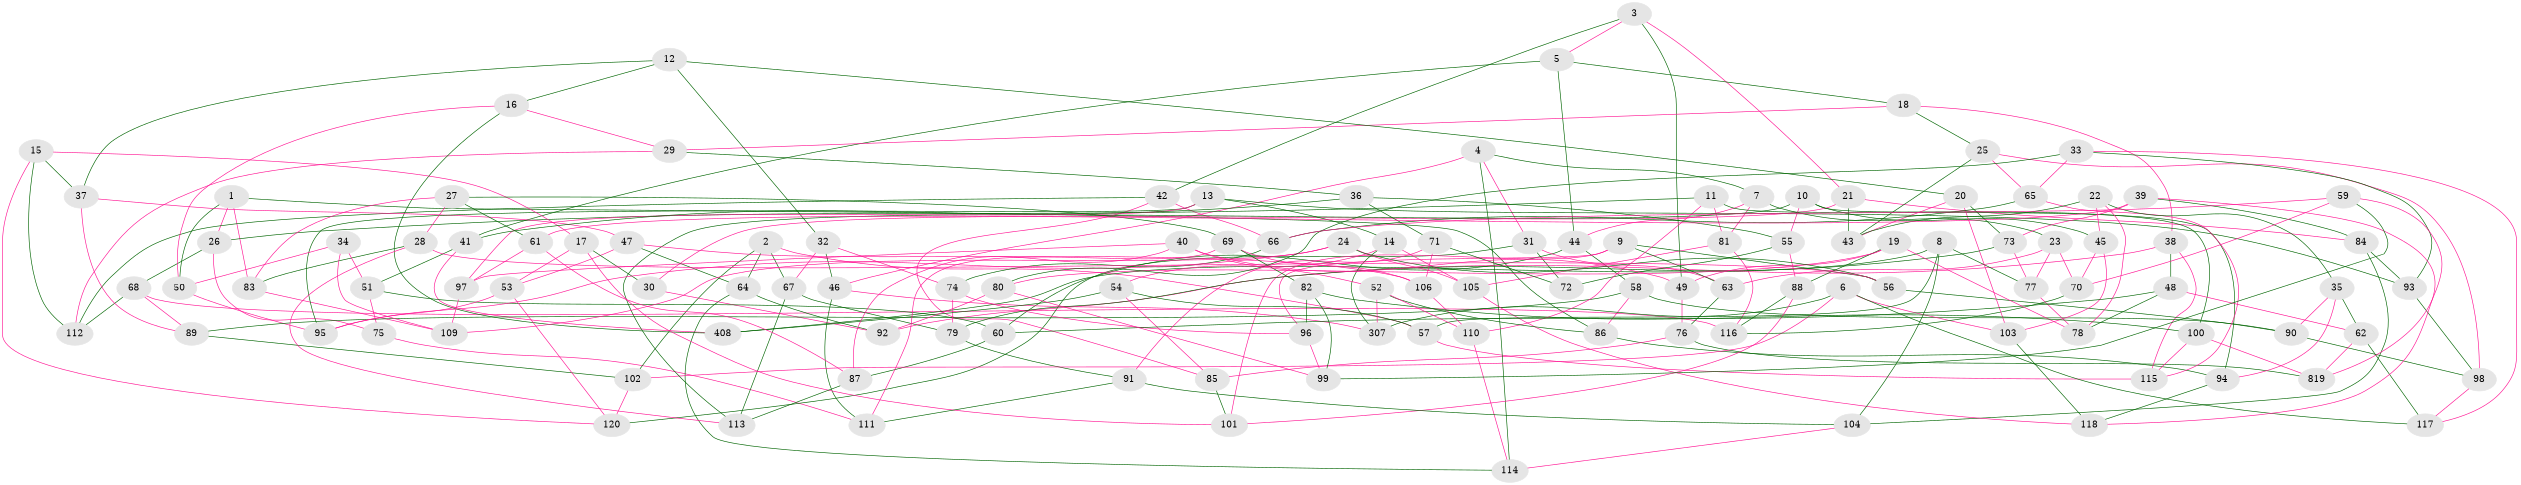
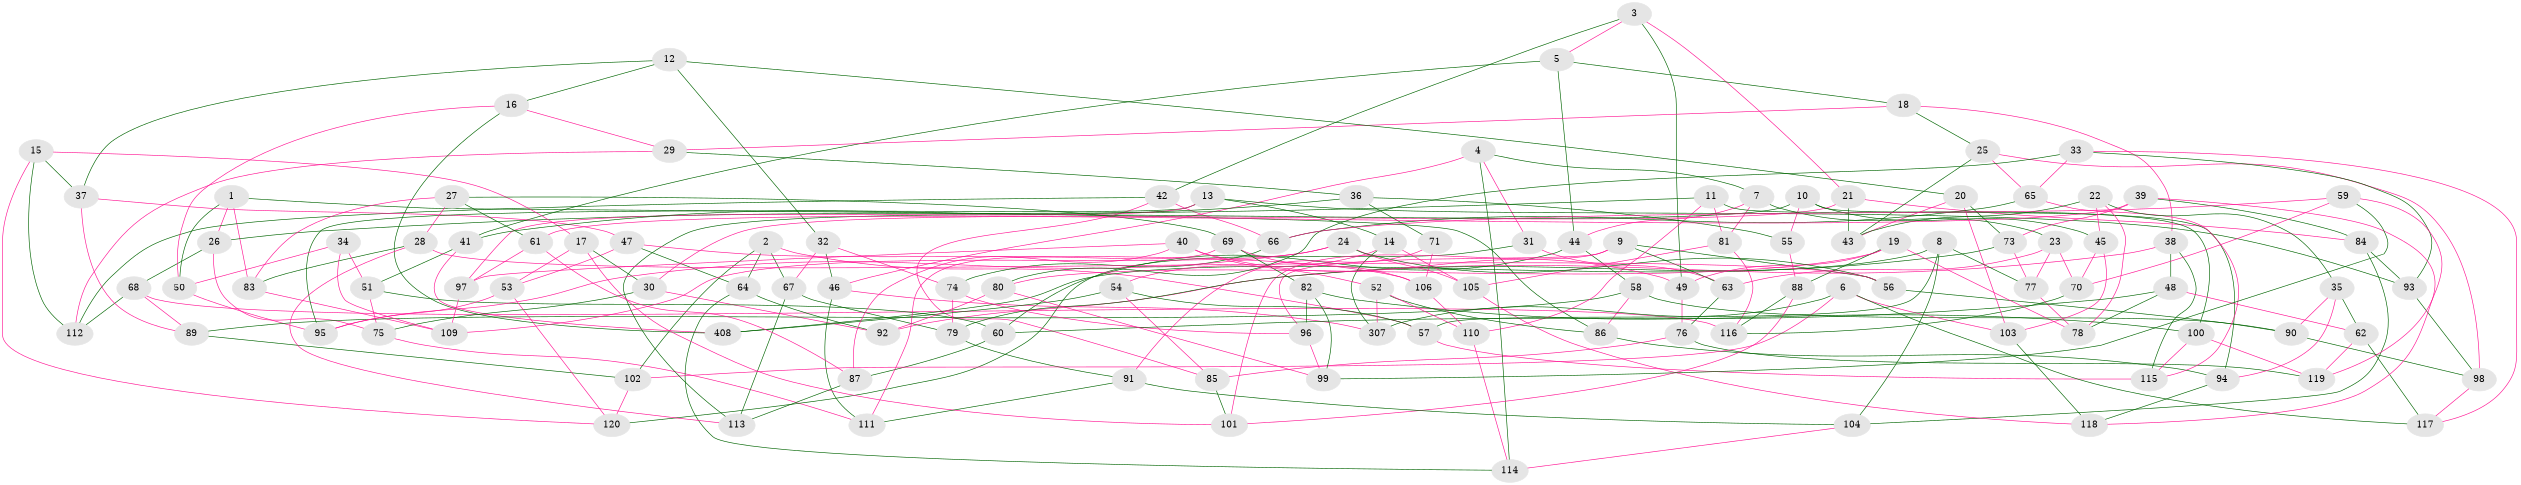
(1566, 288) -> none
none -> (532, 309)
(2184, 311) -> (2184, 311)
(2317, 380) -> (2317, 380)
